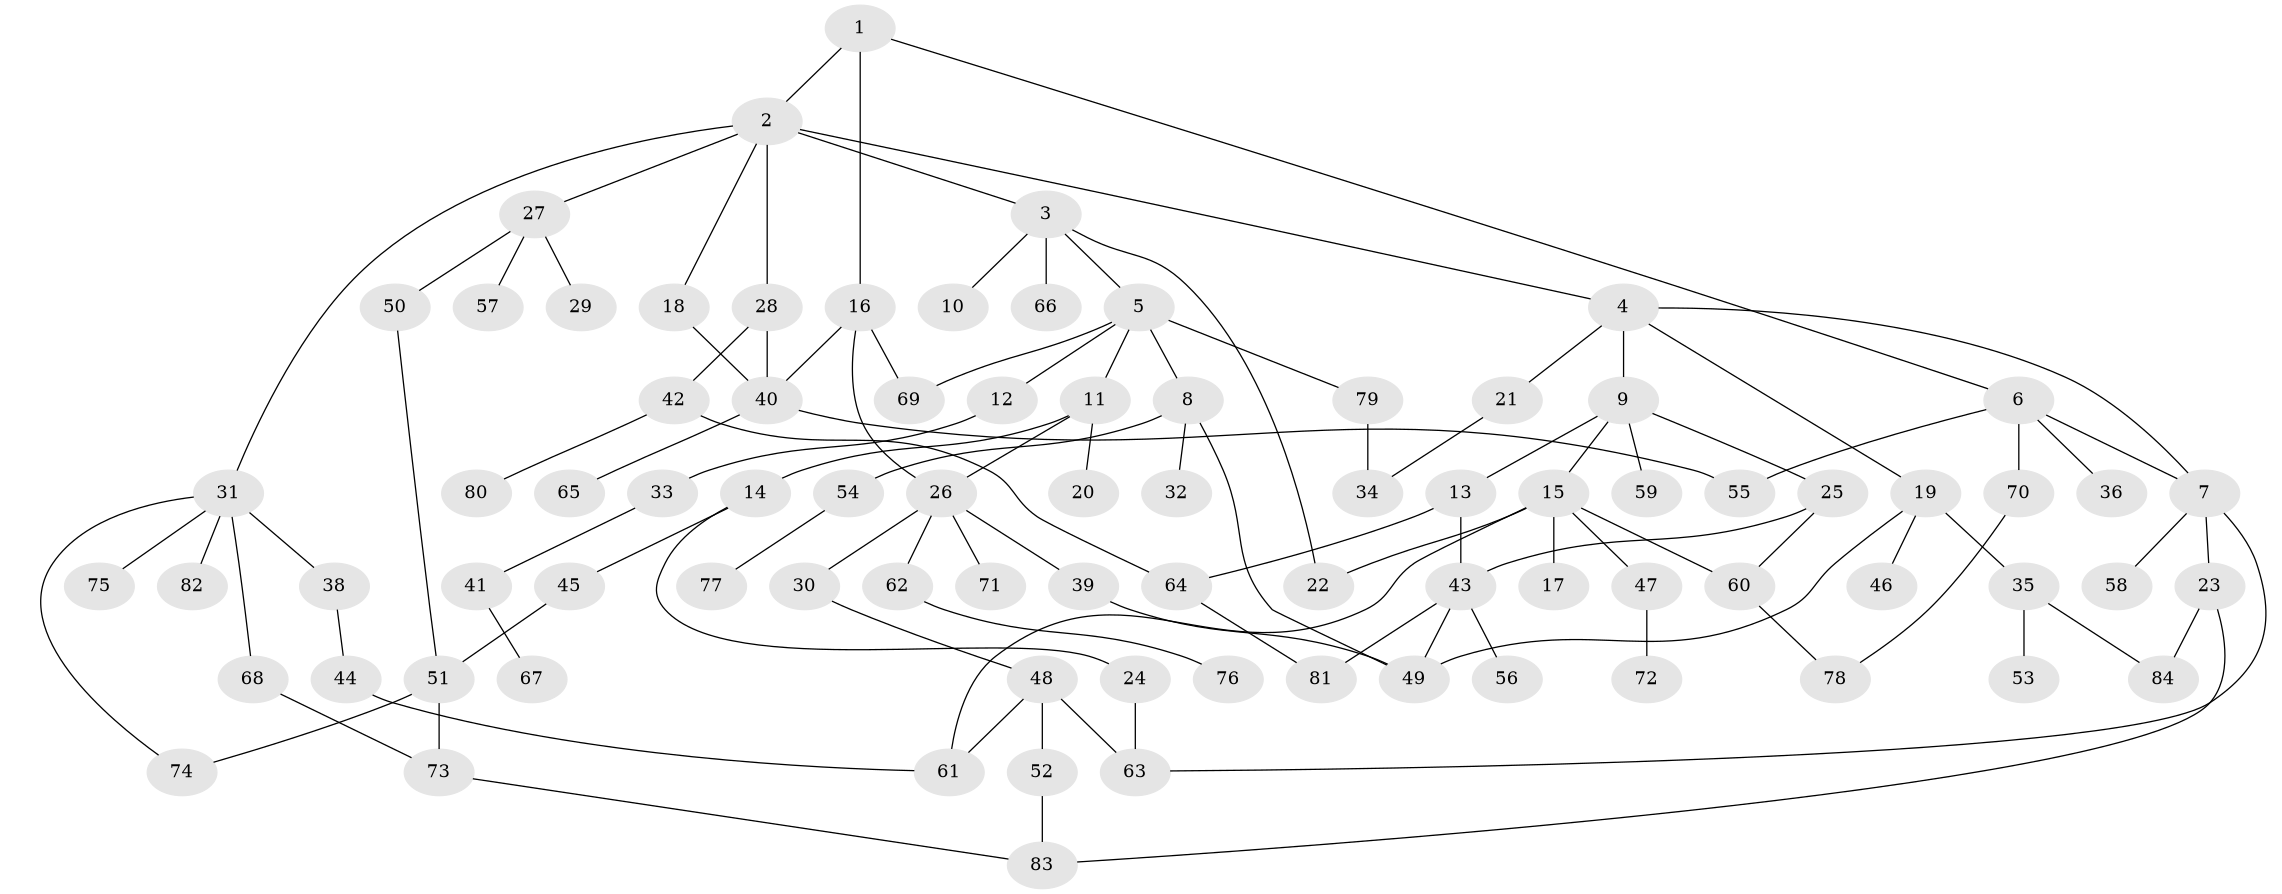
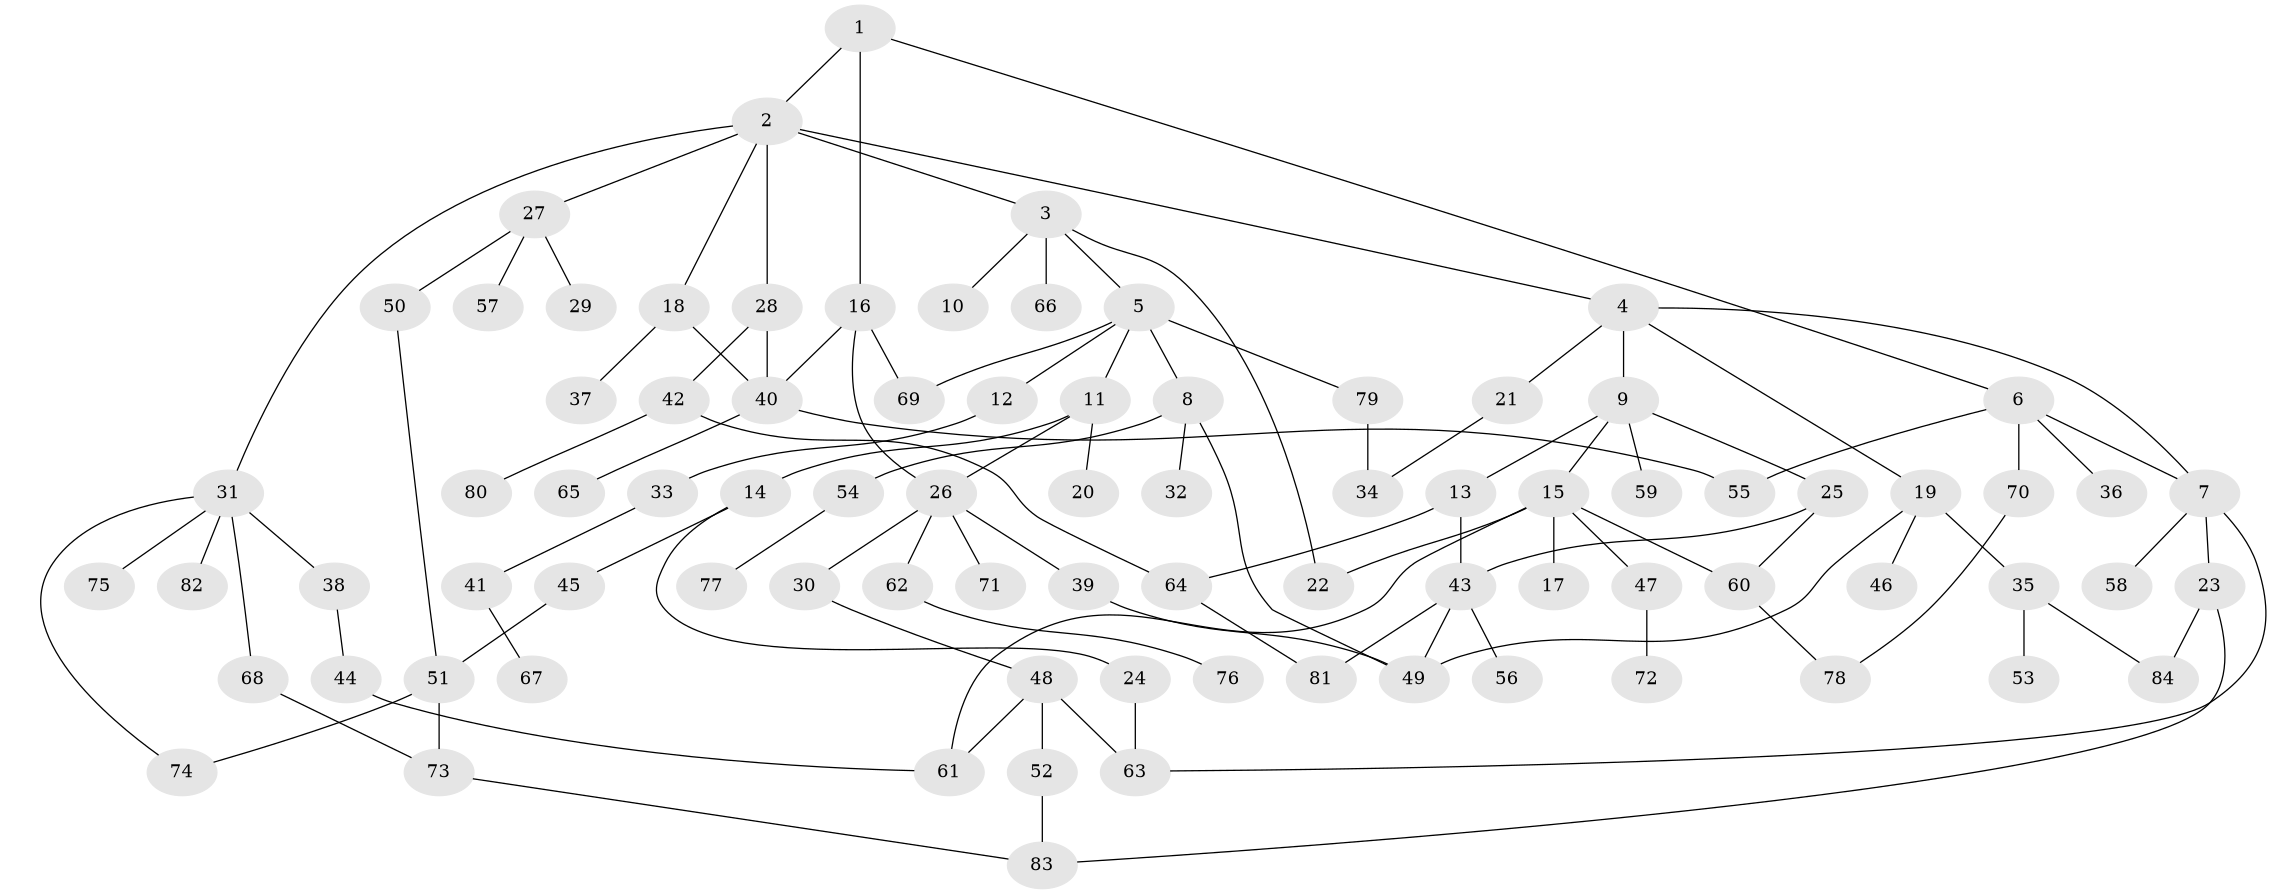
none -> (581, 400)
